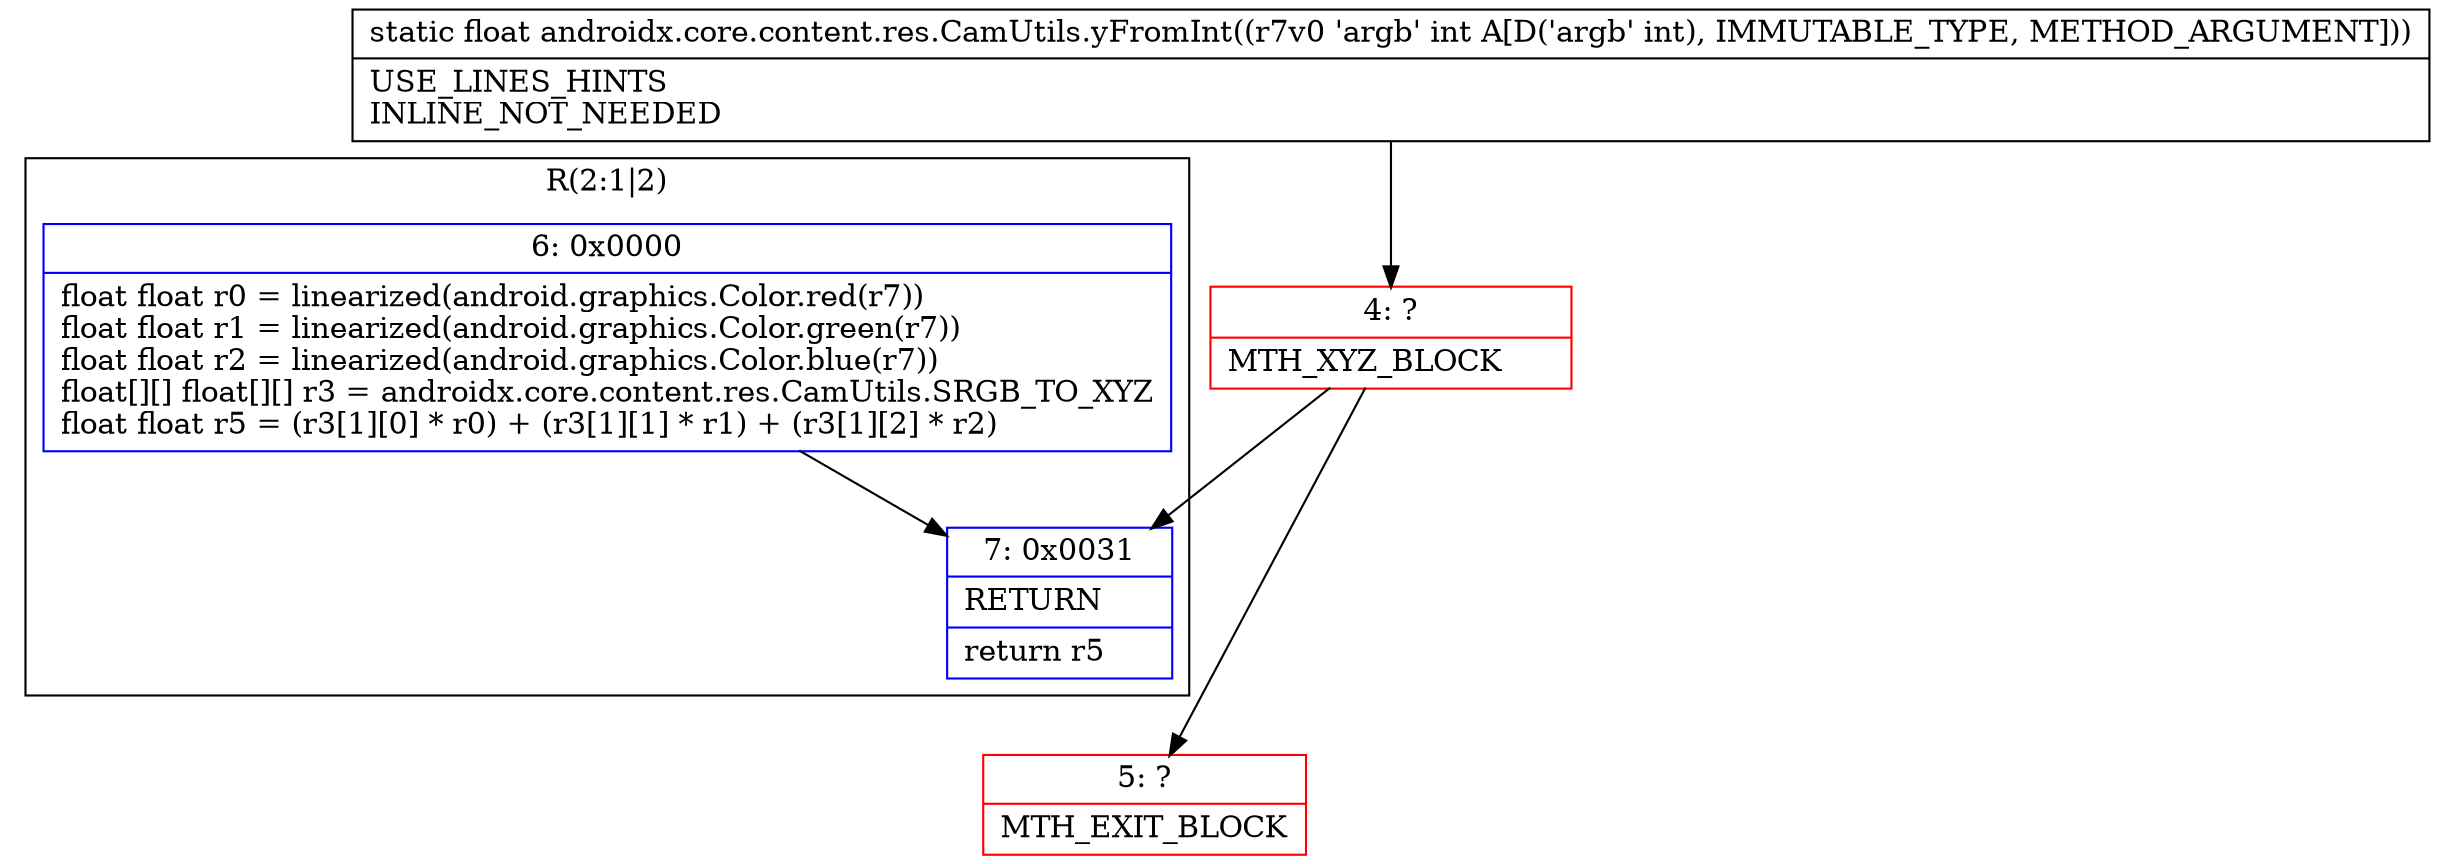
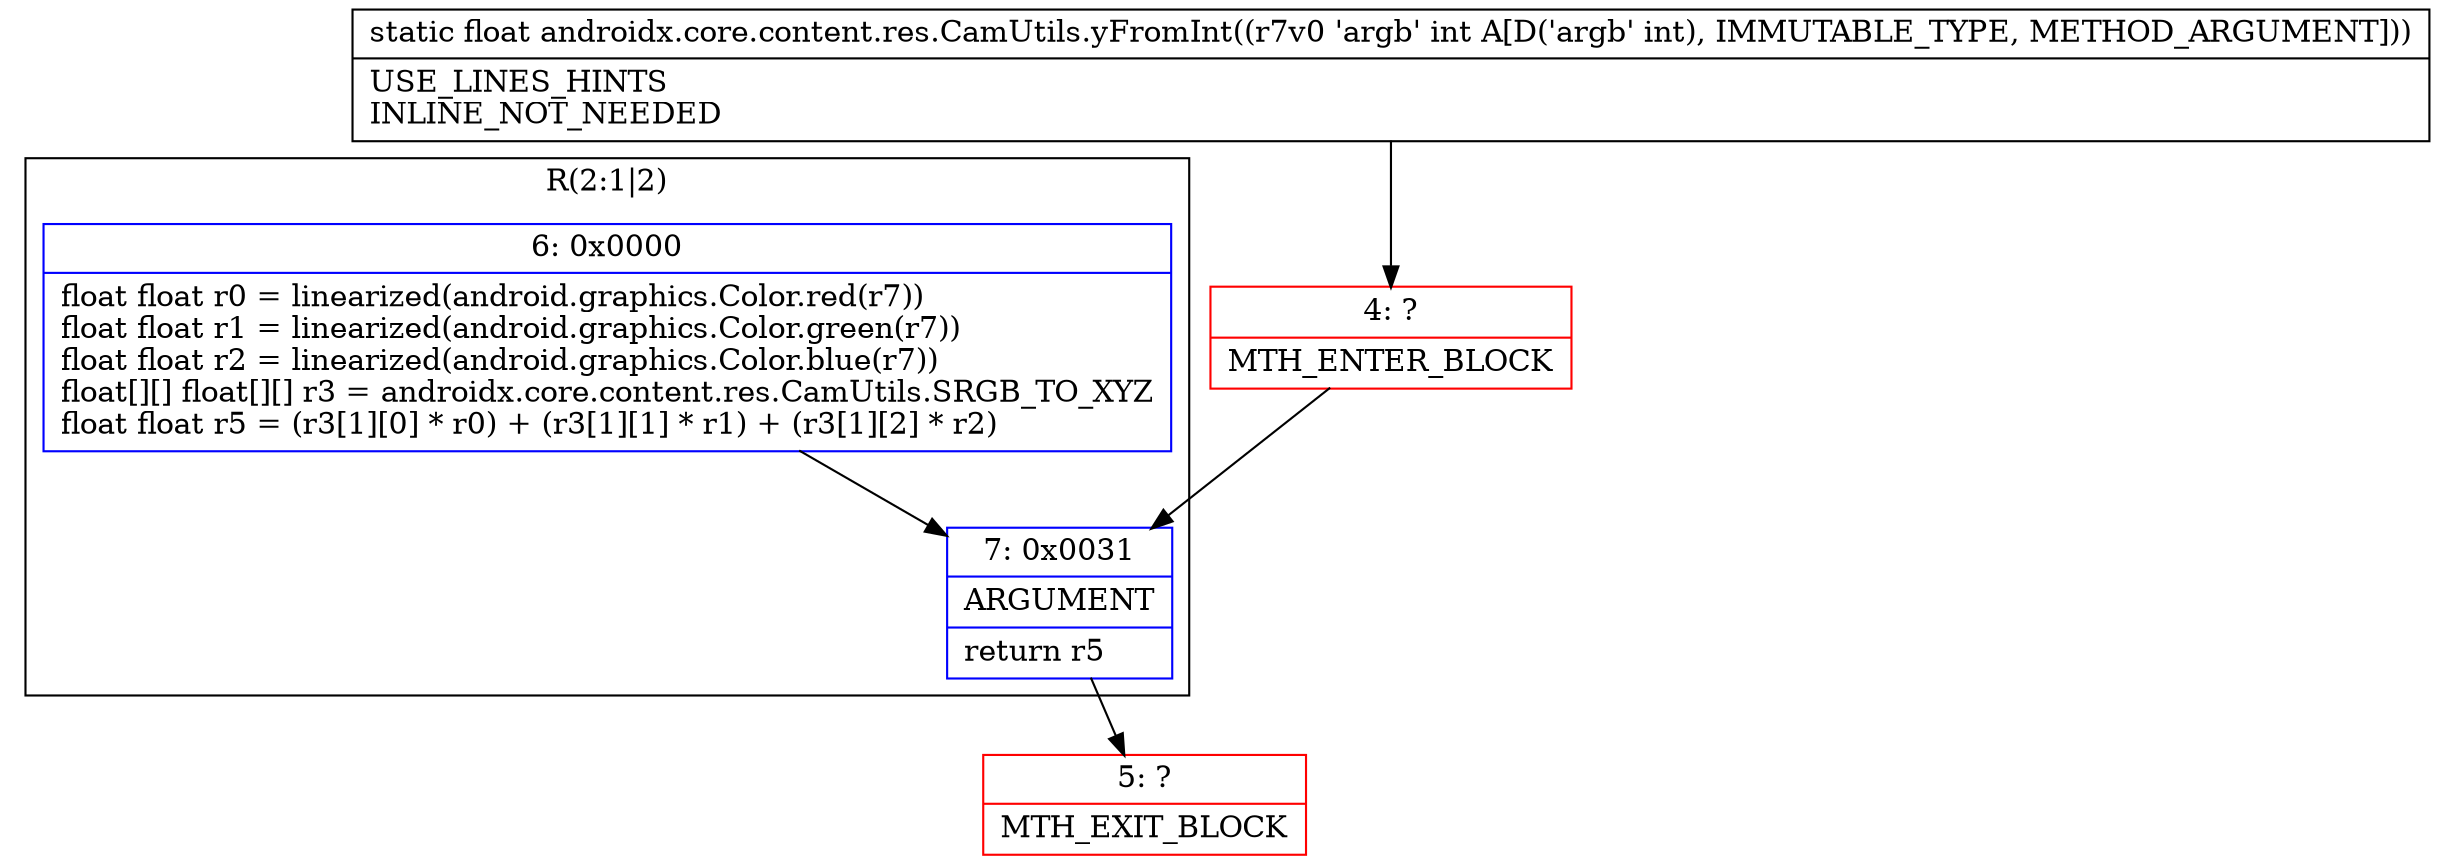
(1365, 362) -> (1391, 362)
(1273, 562) -> (1104, 708)
(1033, 601) -> (1060, 601)
